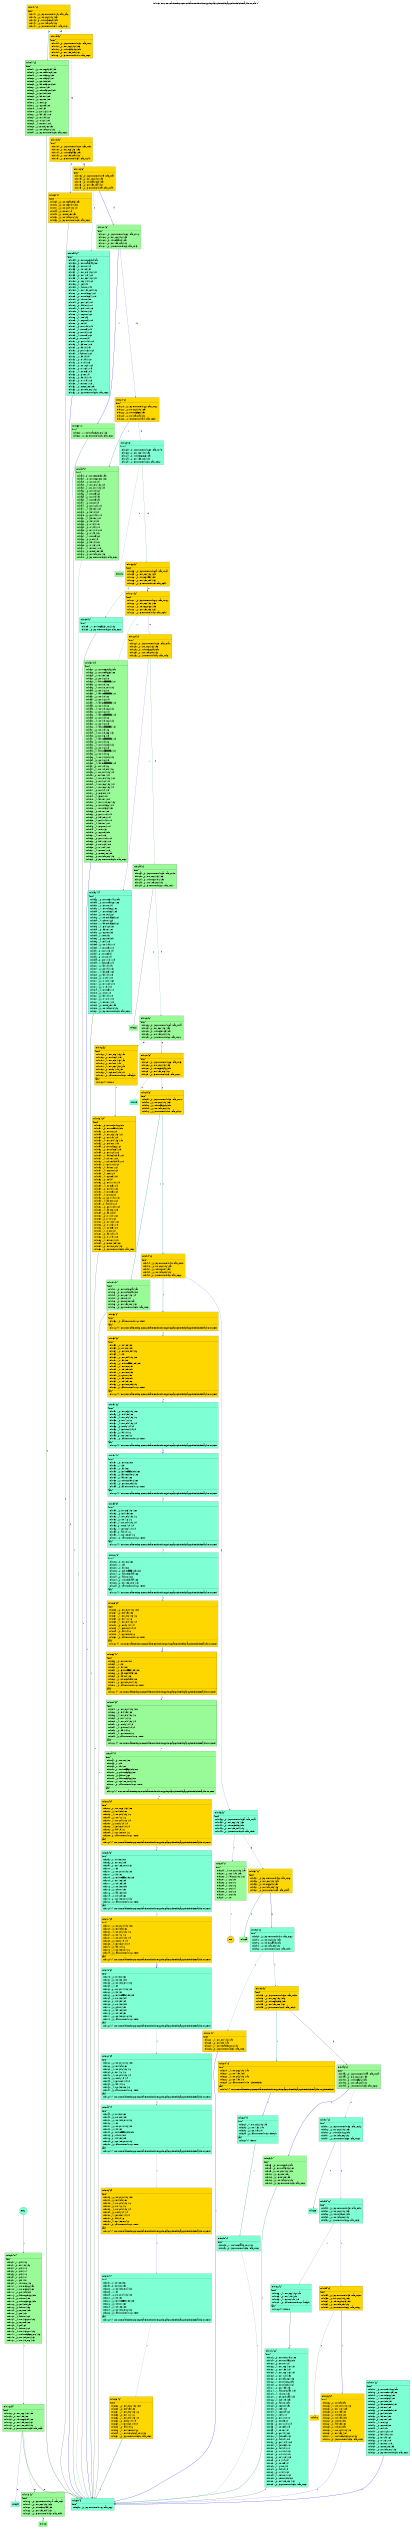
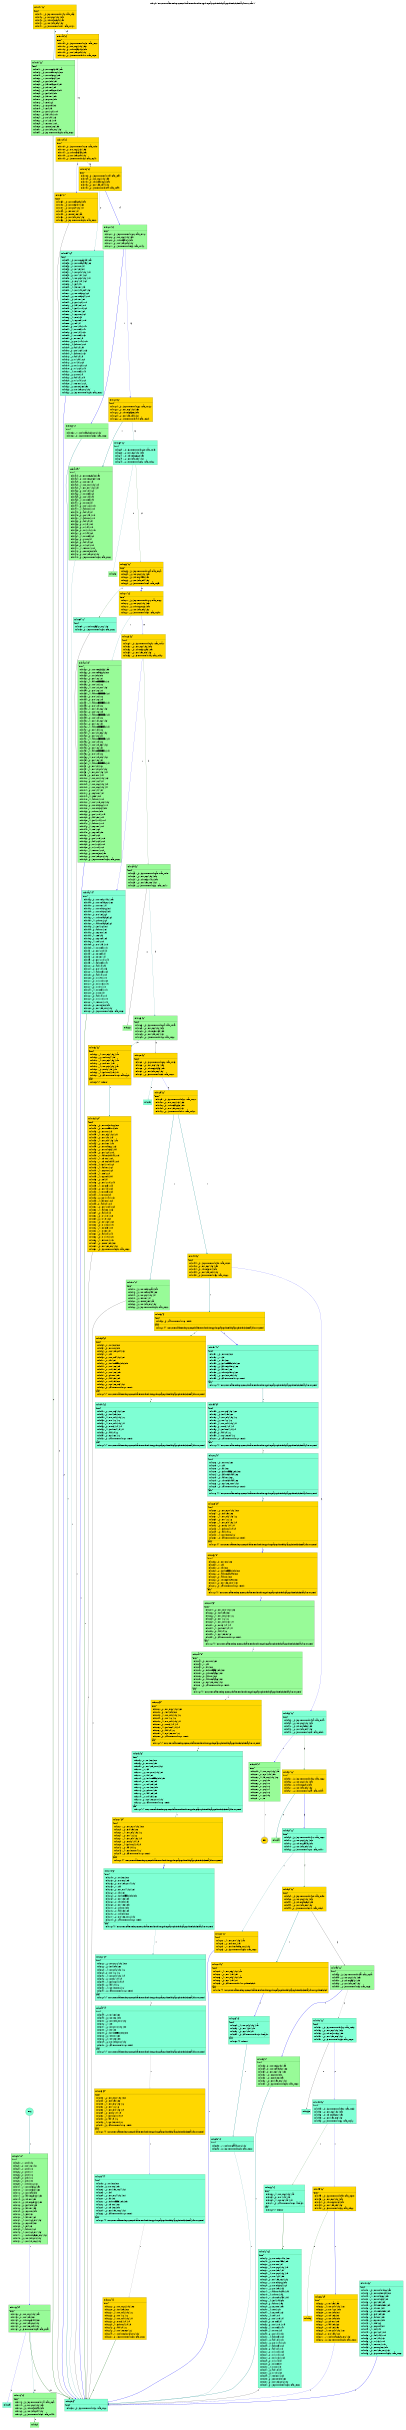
(163, 1450) -> (229, 1338)
